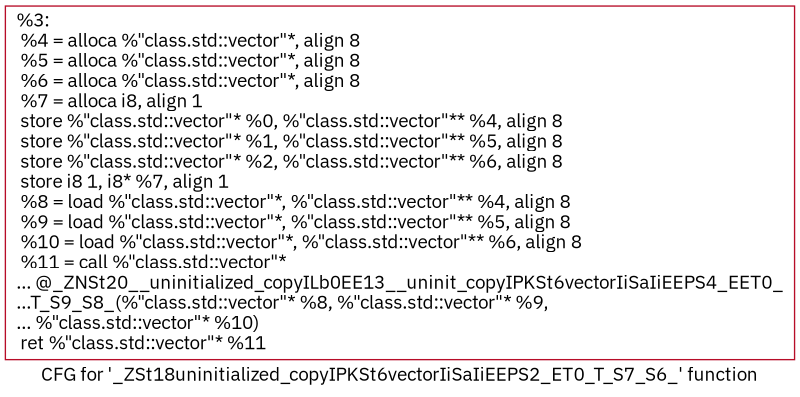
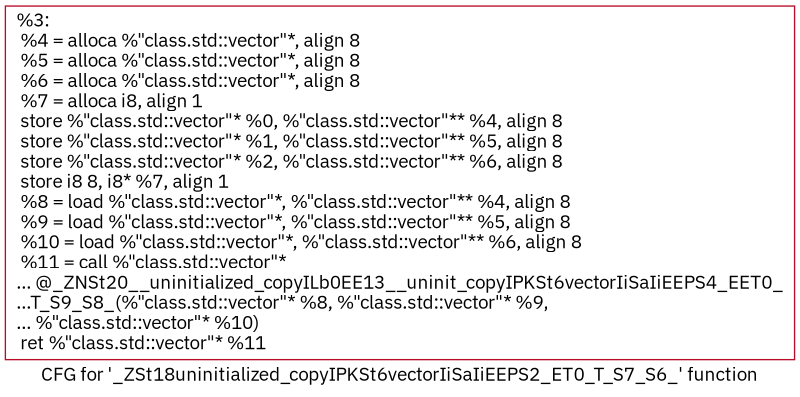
(123, 182) -> (123, 182)
